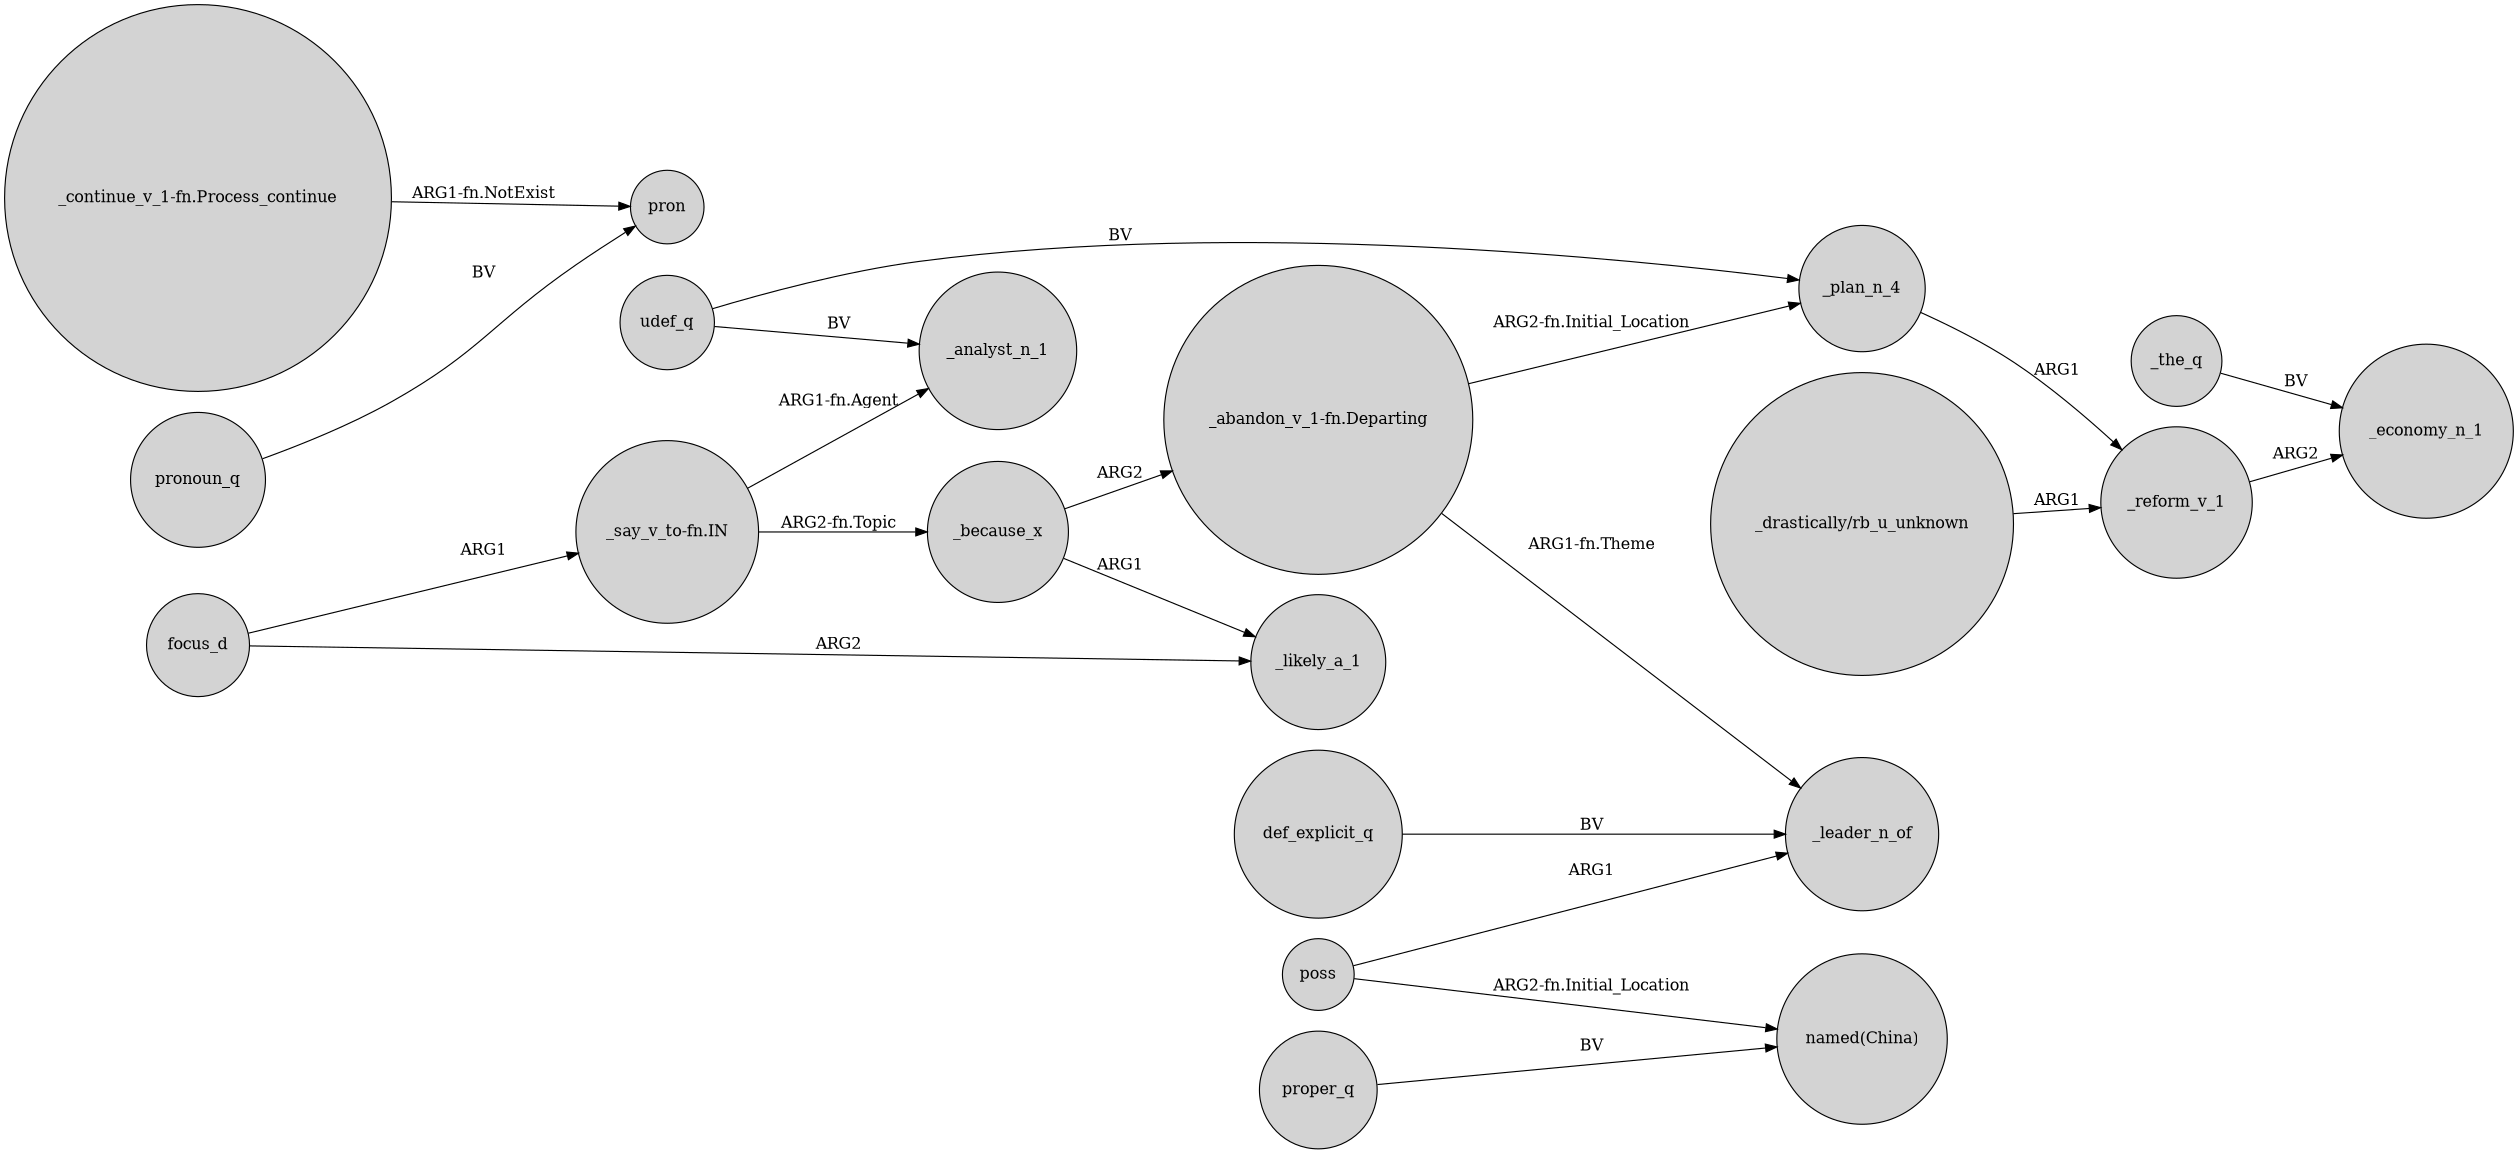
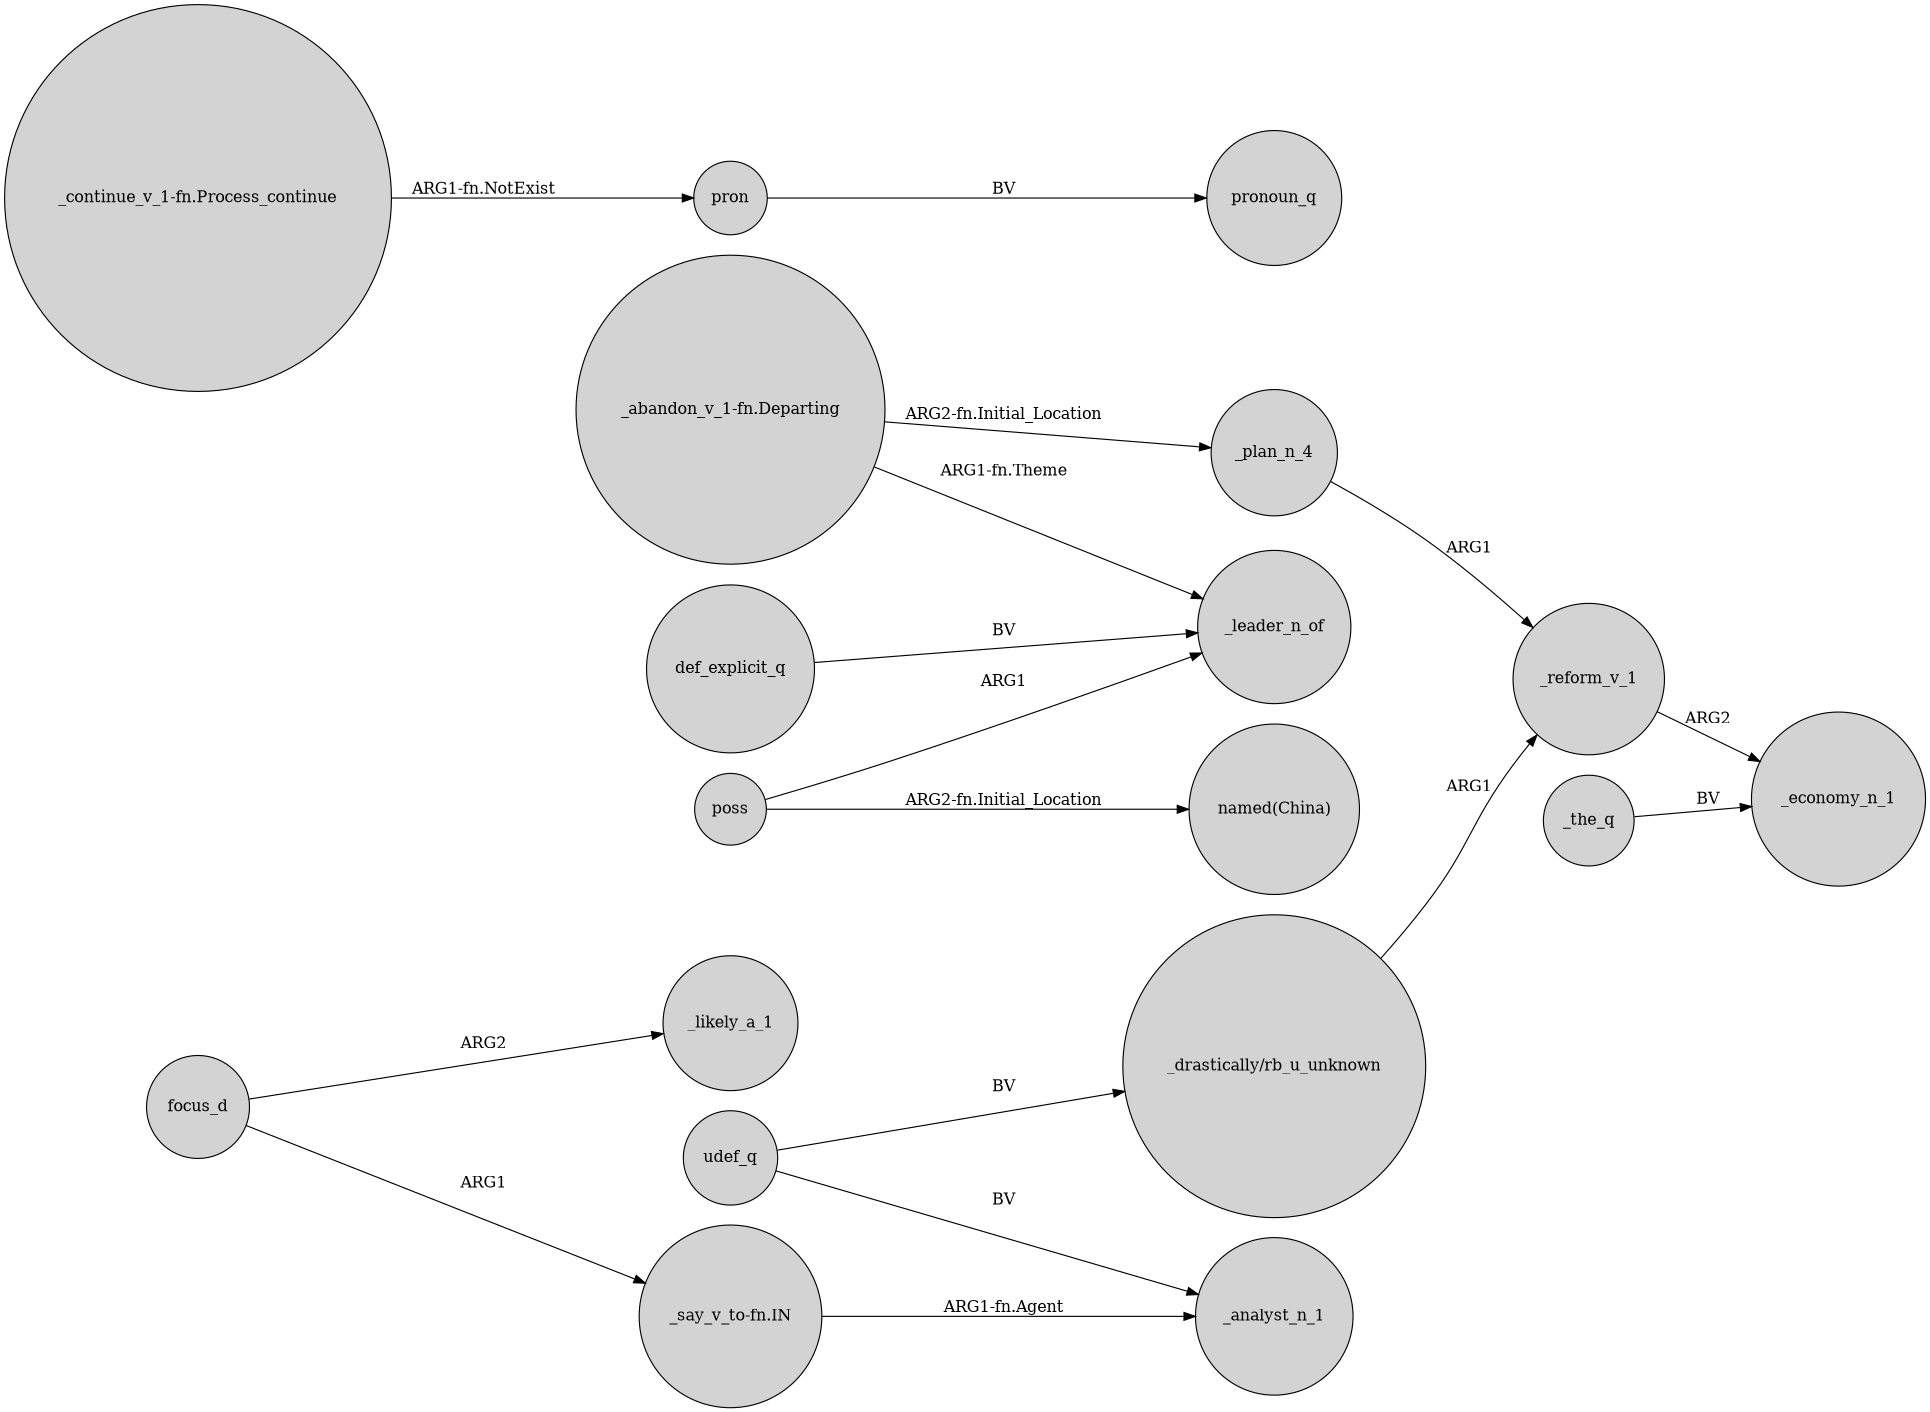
(1248, 243) -> (945, 1122)
(454, 362) -> (981, 198)
(998, 532) -> none
(1318, 1090) -> none
